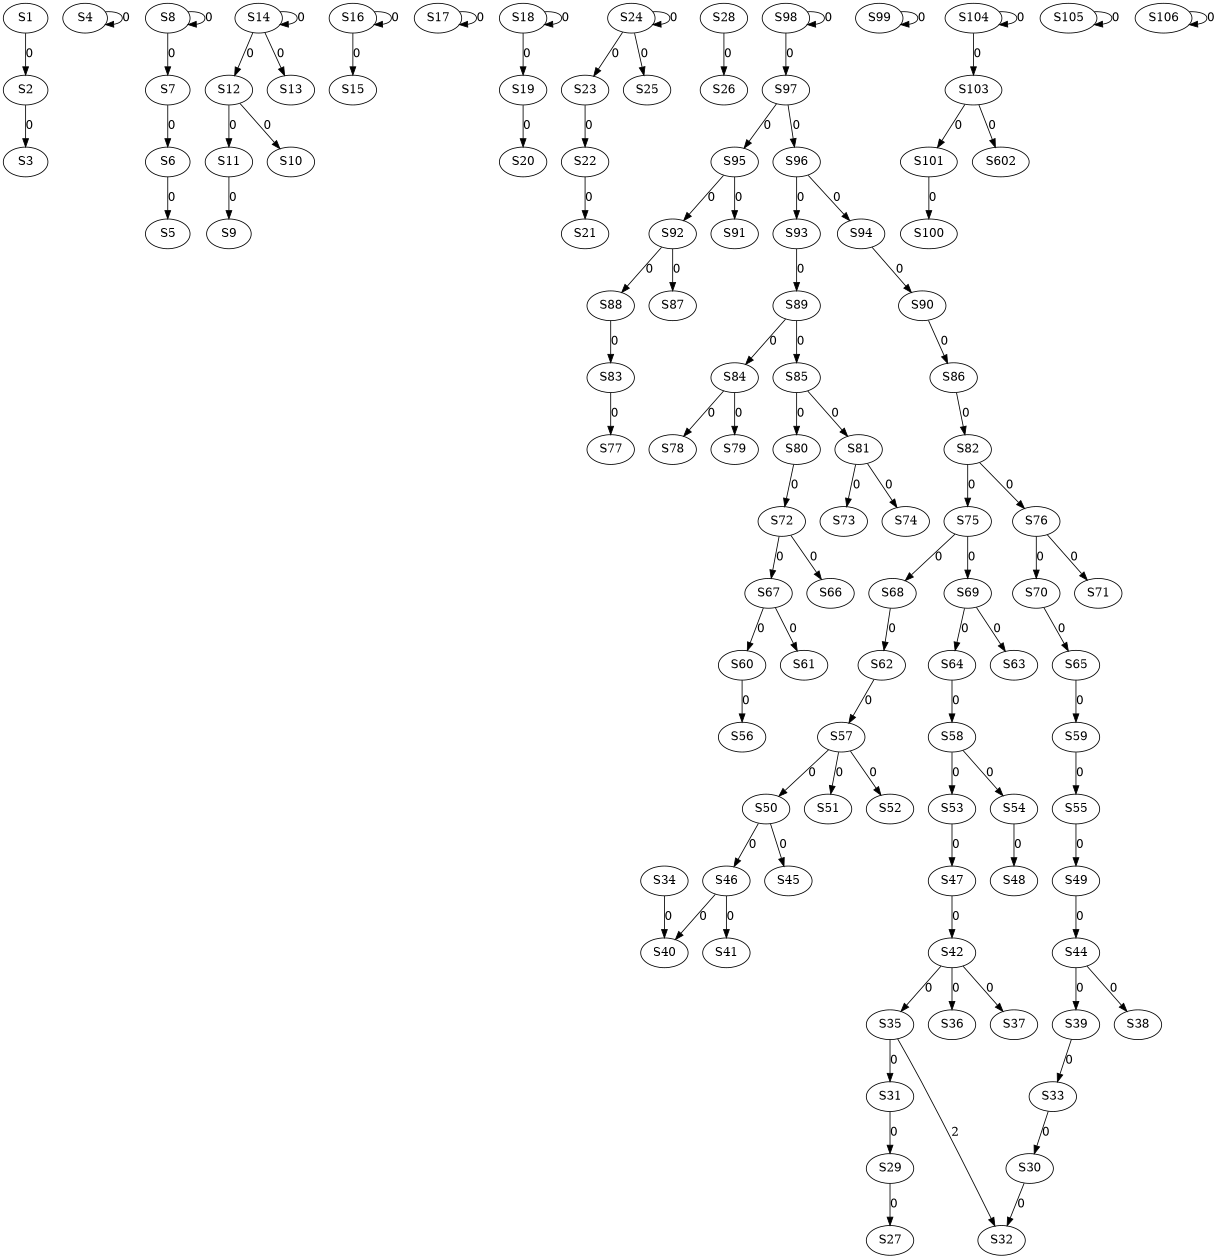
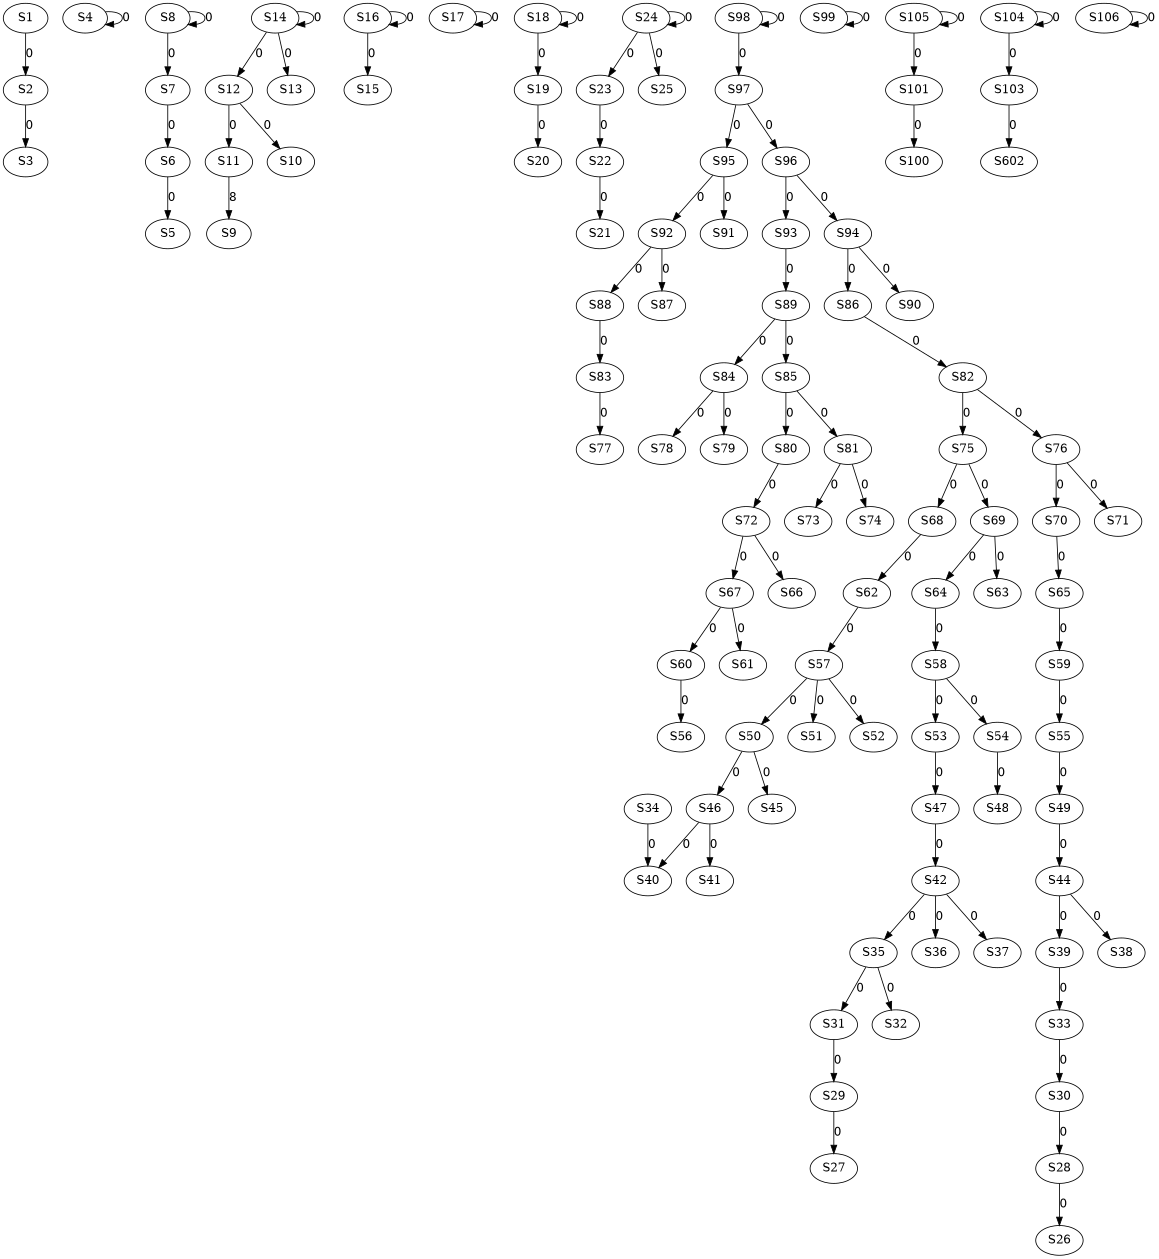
(953, 122) -> (914, 50)
(233, 198) -> (233, 198)
(936, 338) -> (848, 266)
(955, 1133) -> (891, 989)
(1017, 1201) -> (1059, 1128)
